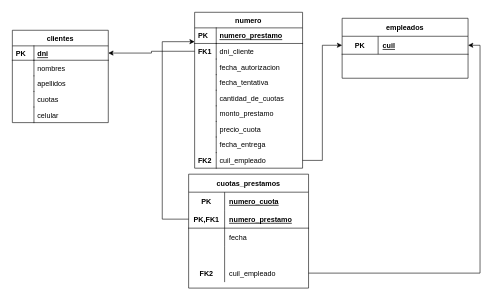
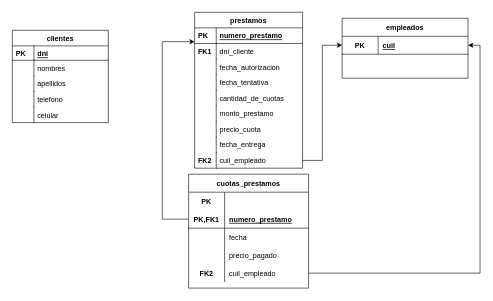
(248, 20) -> (248, 20)
(152, 53) -> none
(49, 100) -> (52, 100)
(267, 201) -> none
none -> (267, 255)
